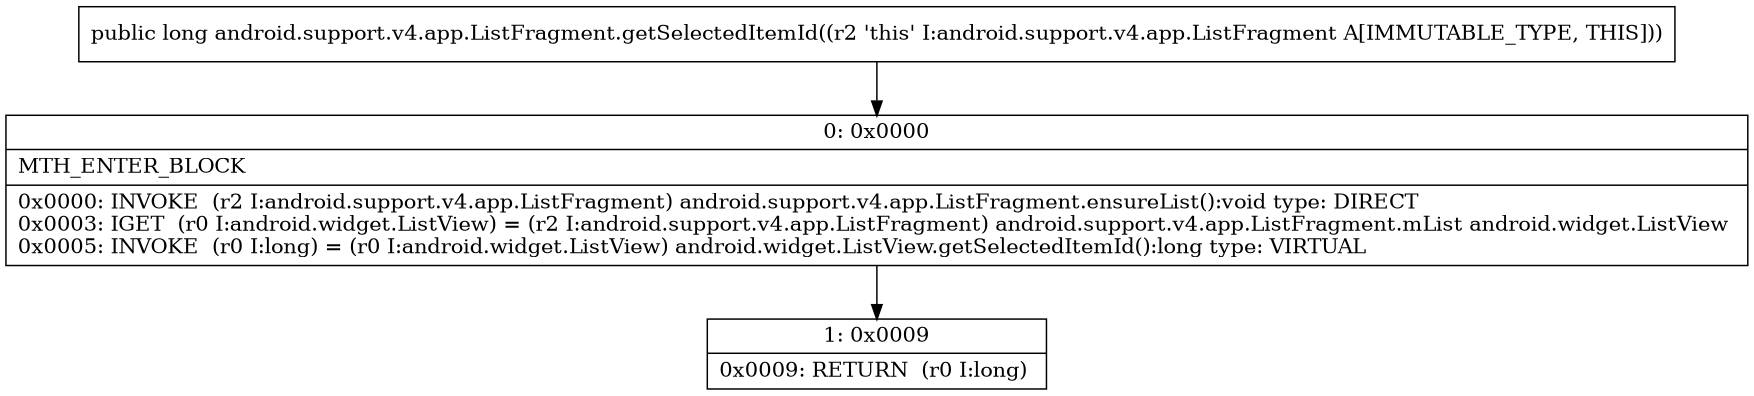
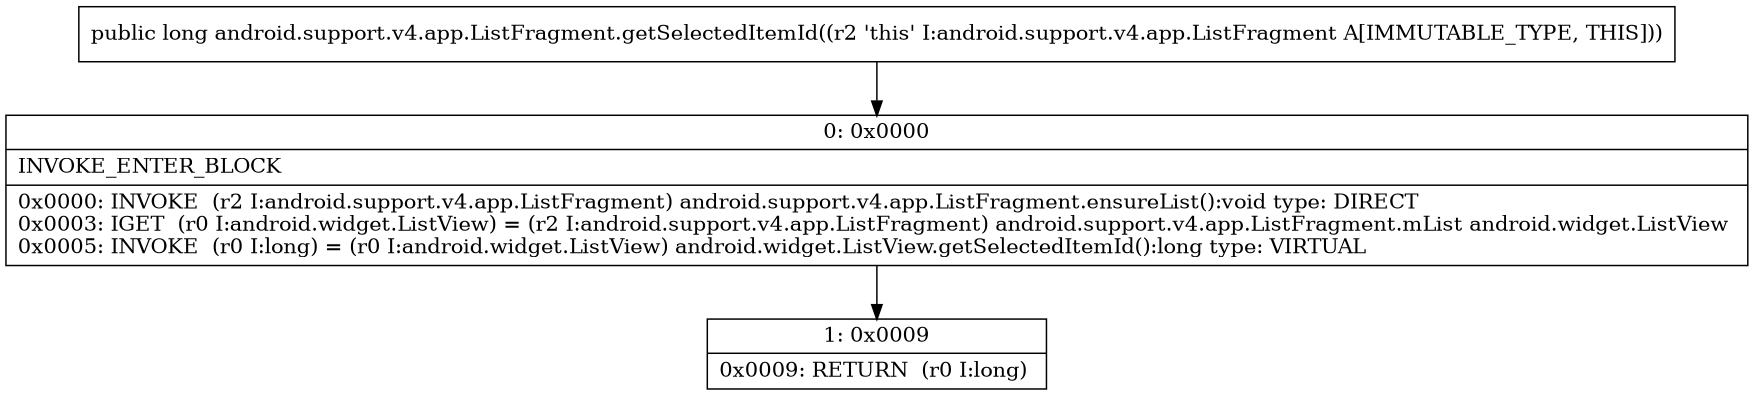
(132, 167) -> (150, 167)
